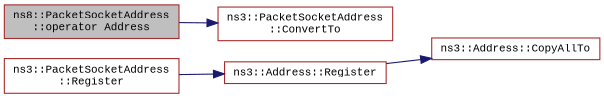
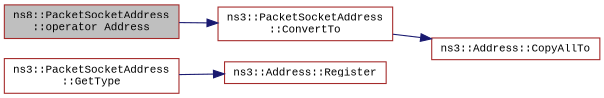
(403, 62) -> (407, 36)
(92, 76) -> (92, 76)
